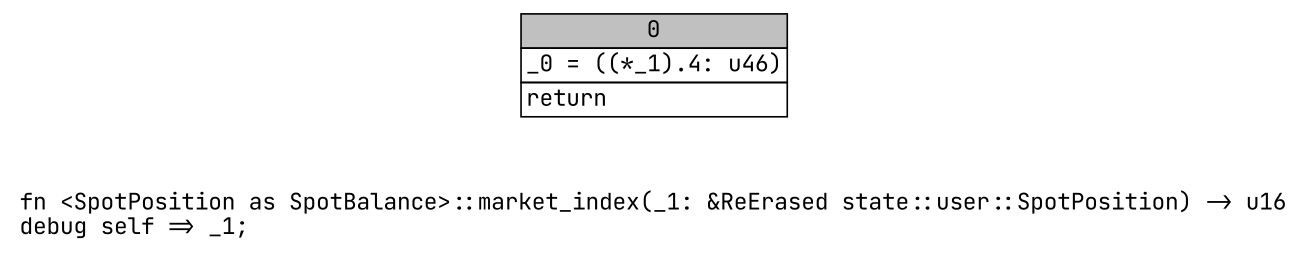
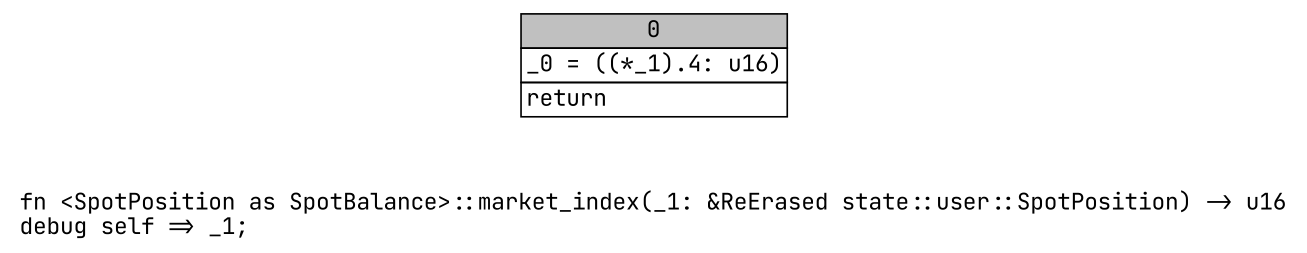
(654, 65) -> (654, 65)
